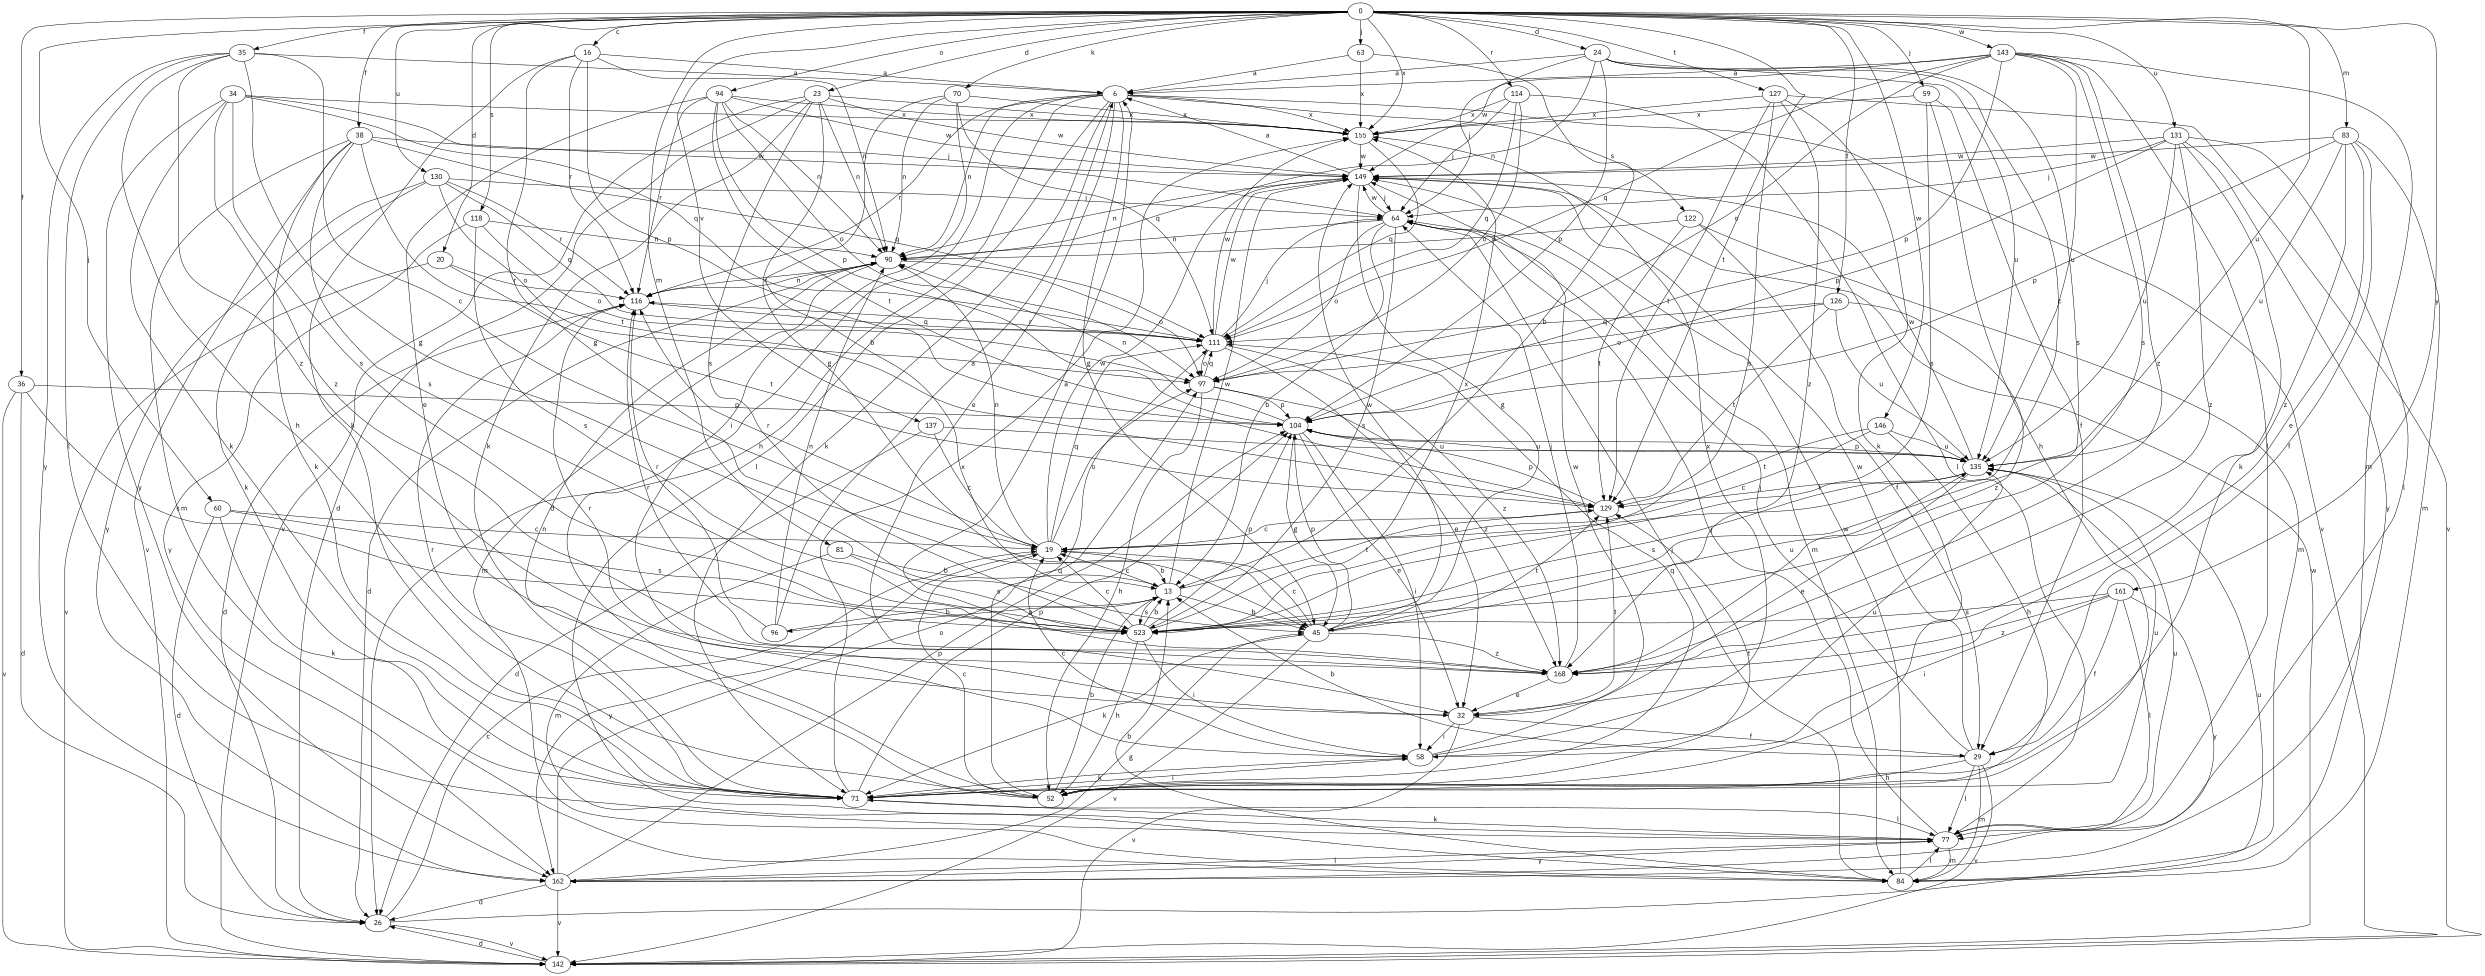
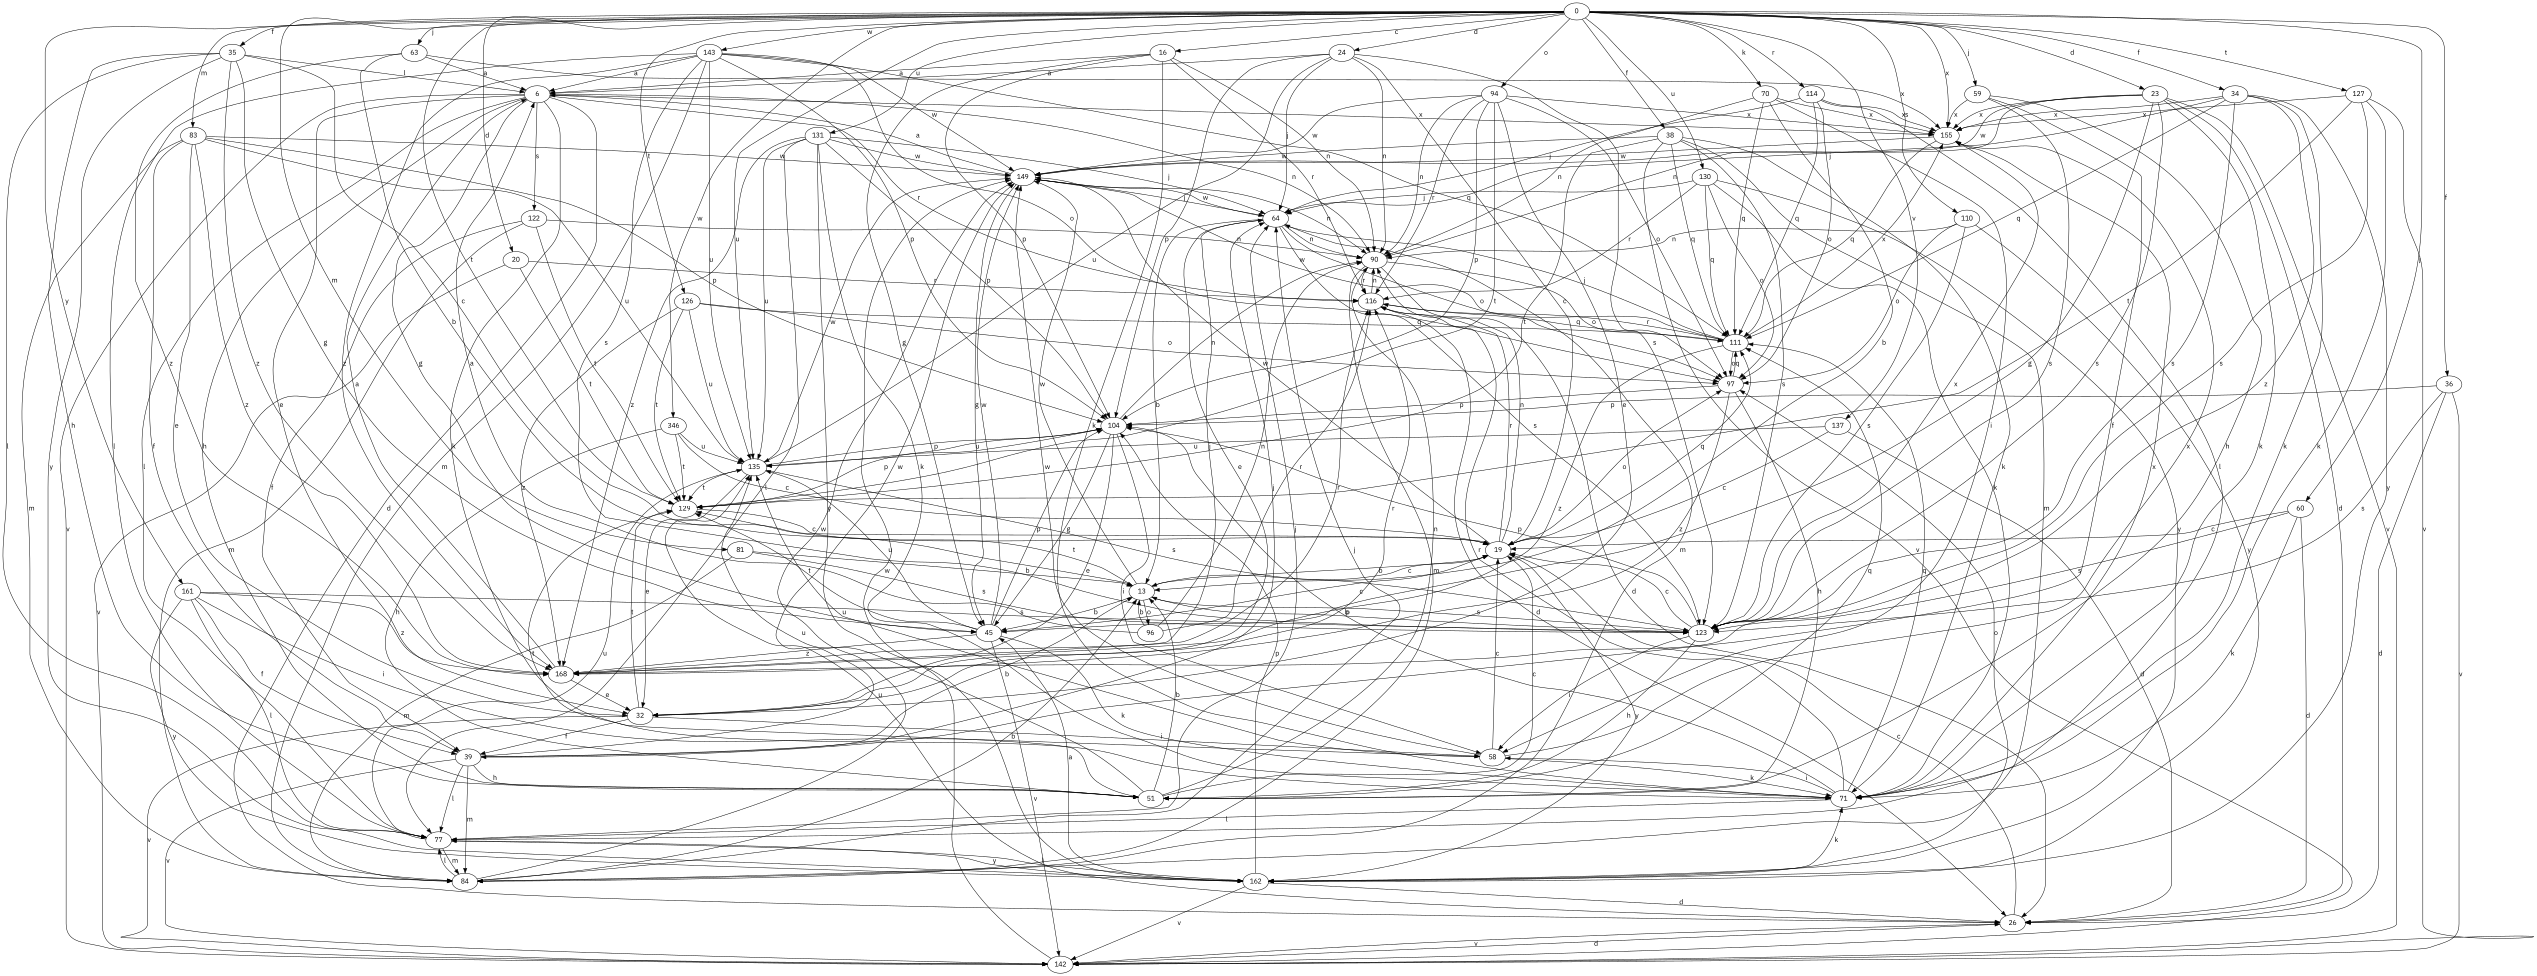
none -> (2004, 31)
(796, 74) -> (404, 74)
(476, 219) -> (1967, 219)
(1227, 239) -> (1884, 239)
(1880, 426) -> (674, 426)
(1800, 436) -> (171, 370)
(1410, 475) -> (1252, 502)
(1140, 633) -> (1701, 633)
(1131, 757) -> (1070, 757)
(1977, 757) -> (468, 757)
(1050, 799) -> (1151, 799)
(1403, 821) -> (1571, 878)
